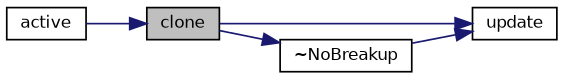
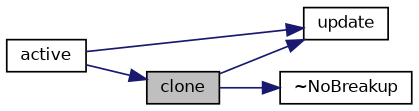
(434, 39) -> (186, 41)
